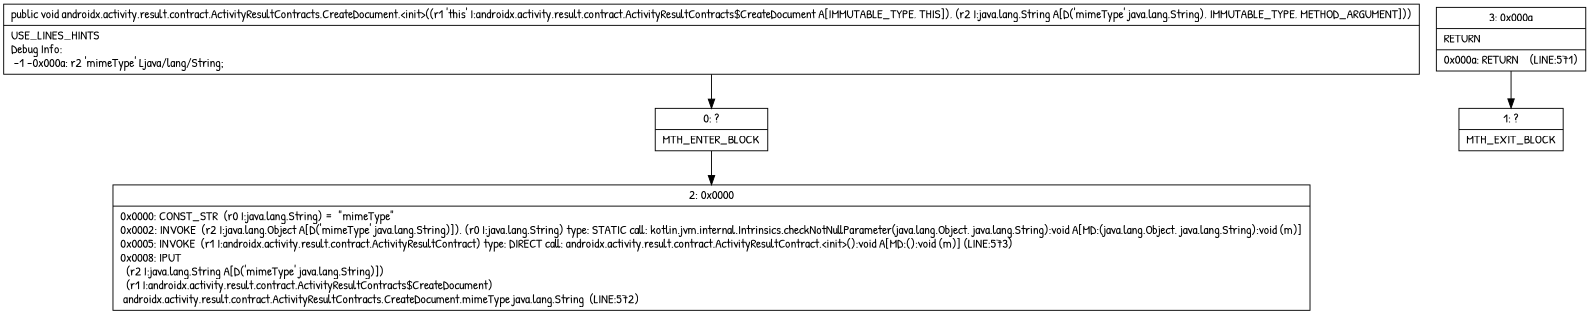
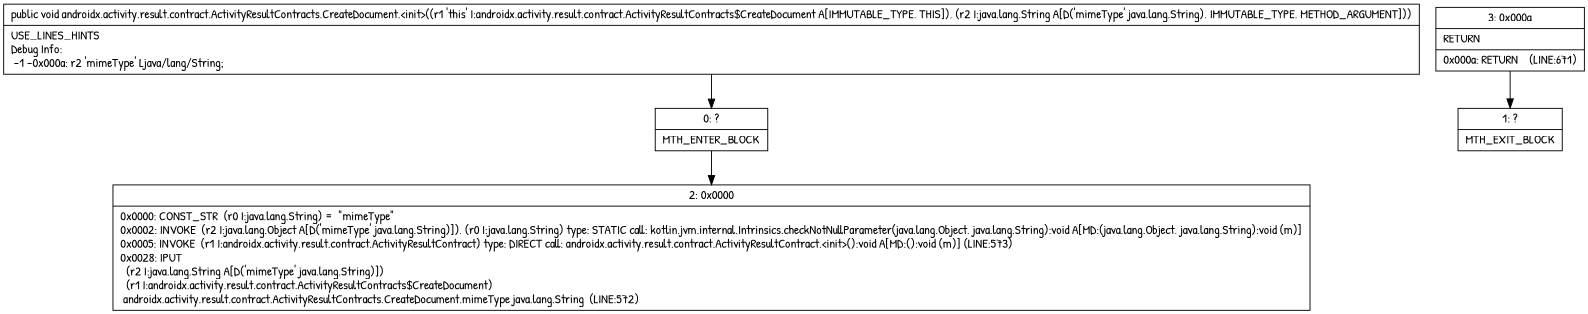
(1511, 60) -> (1510, 60)
(154, 258) -> (154, 258)
